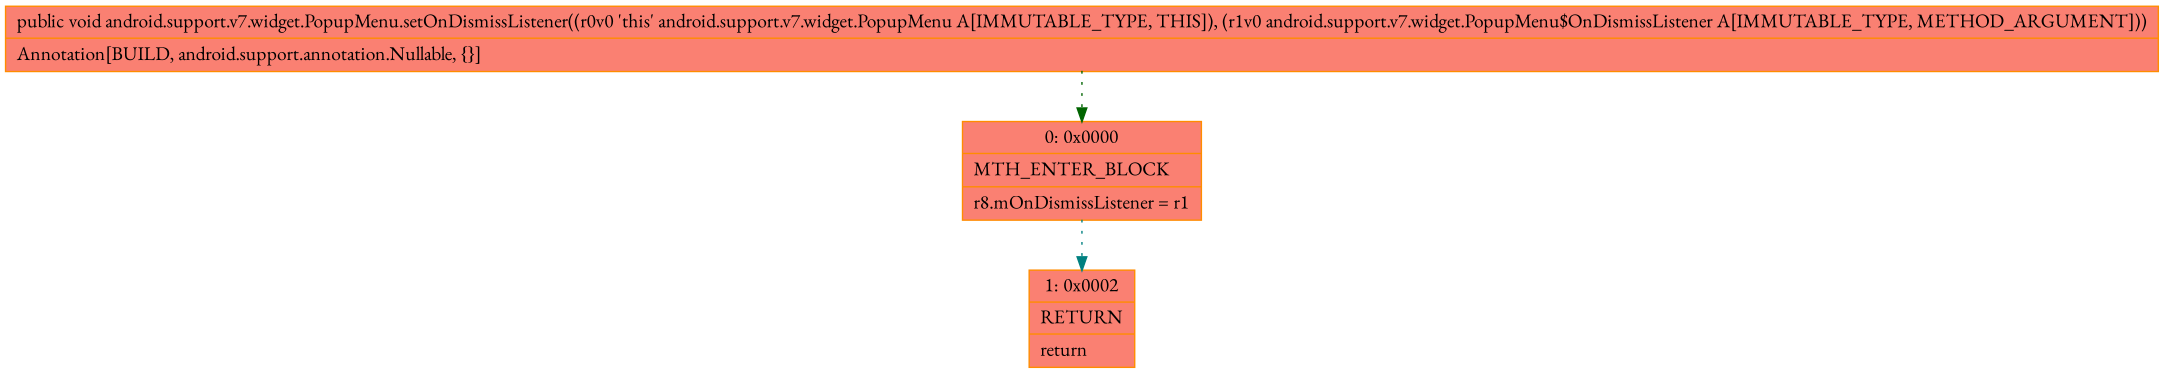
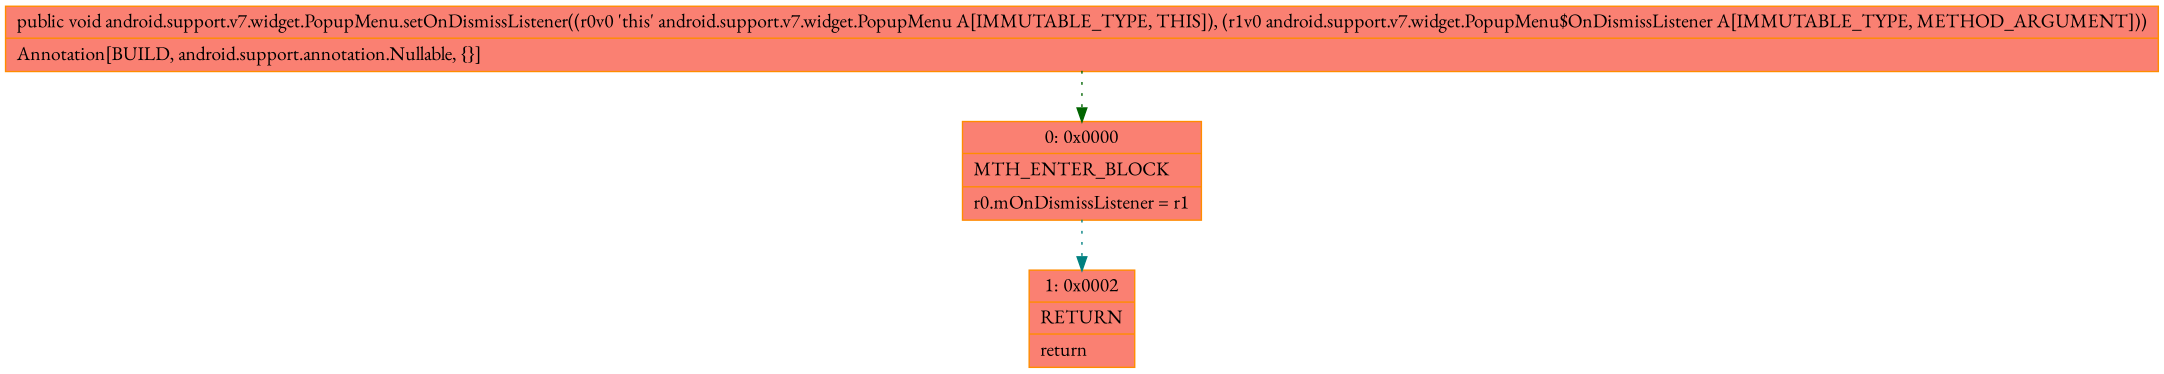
(1082, 203) -> (1082, 203)
